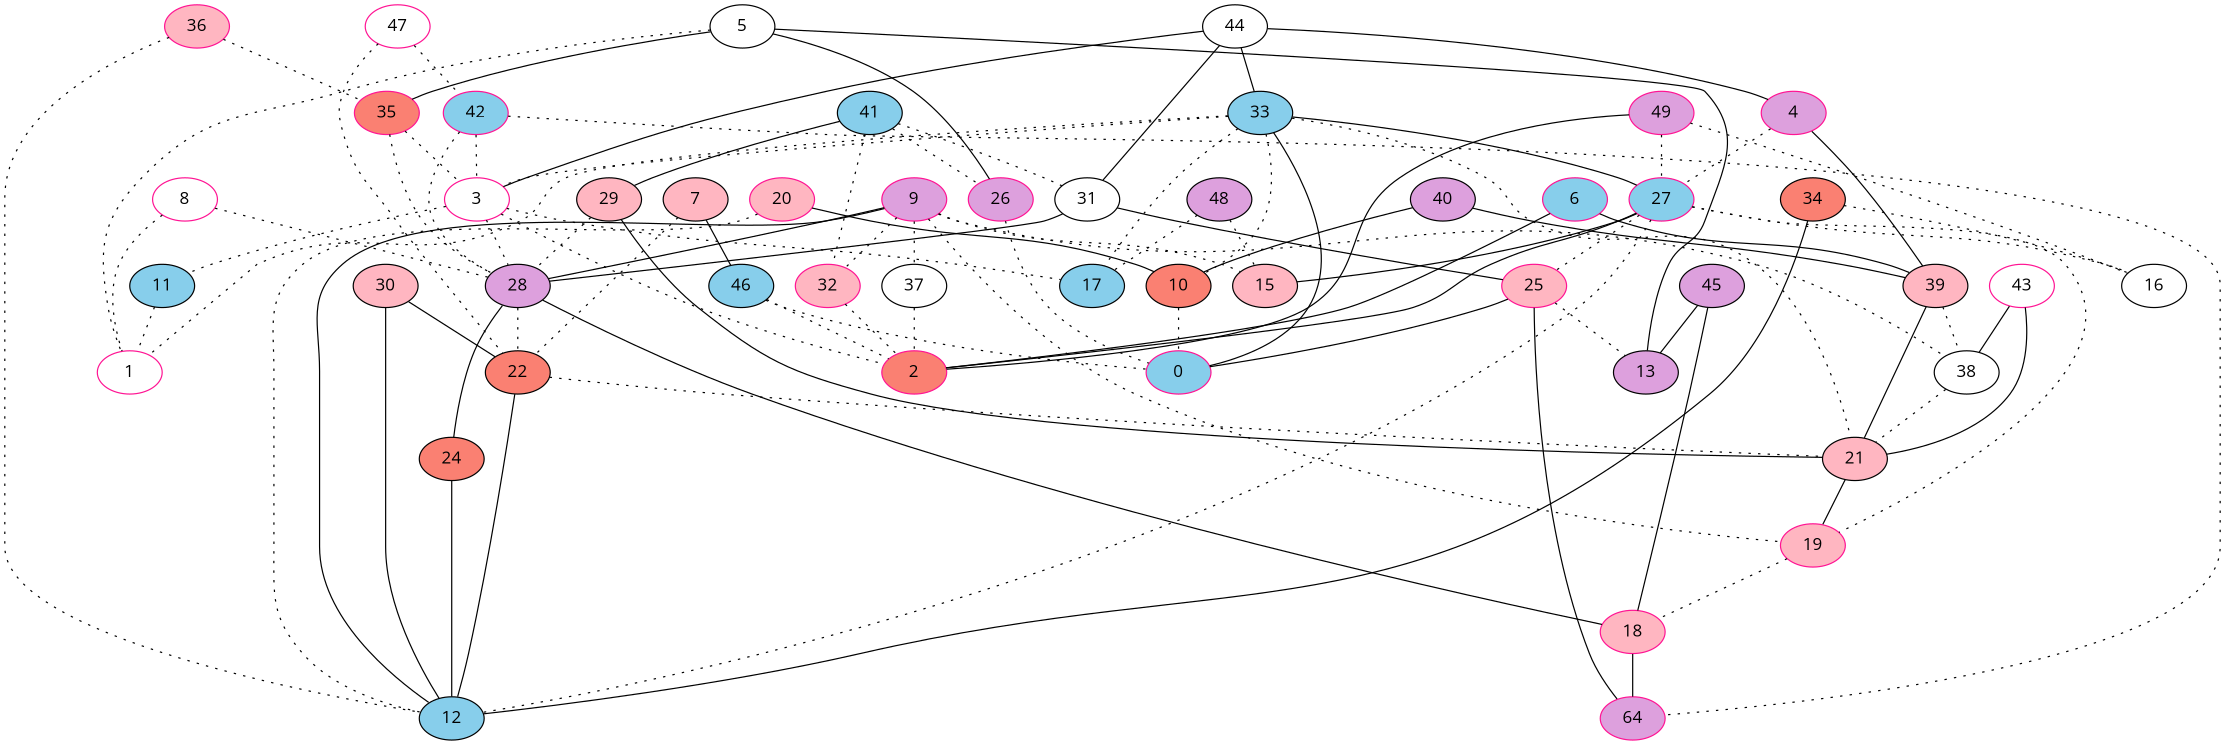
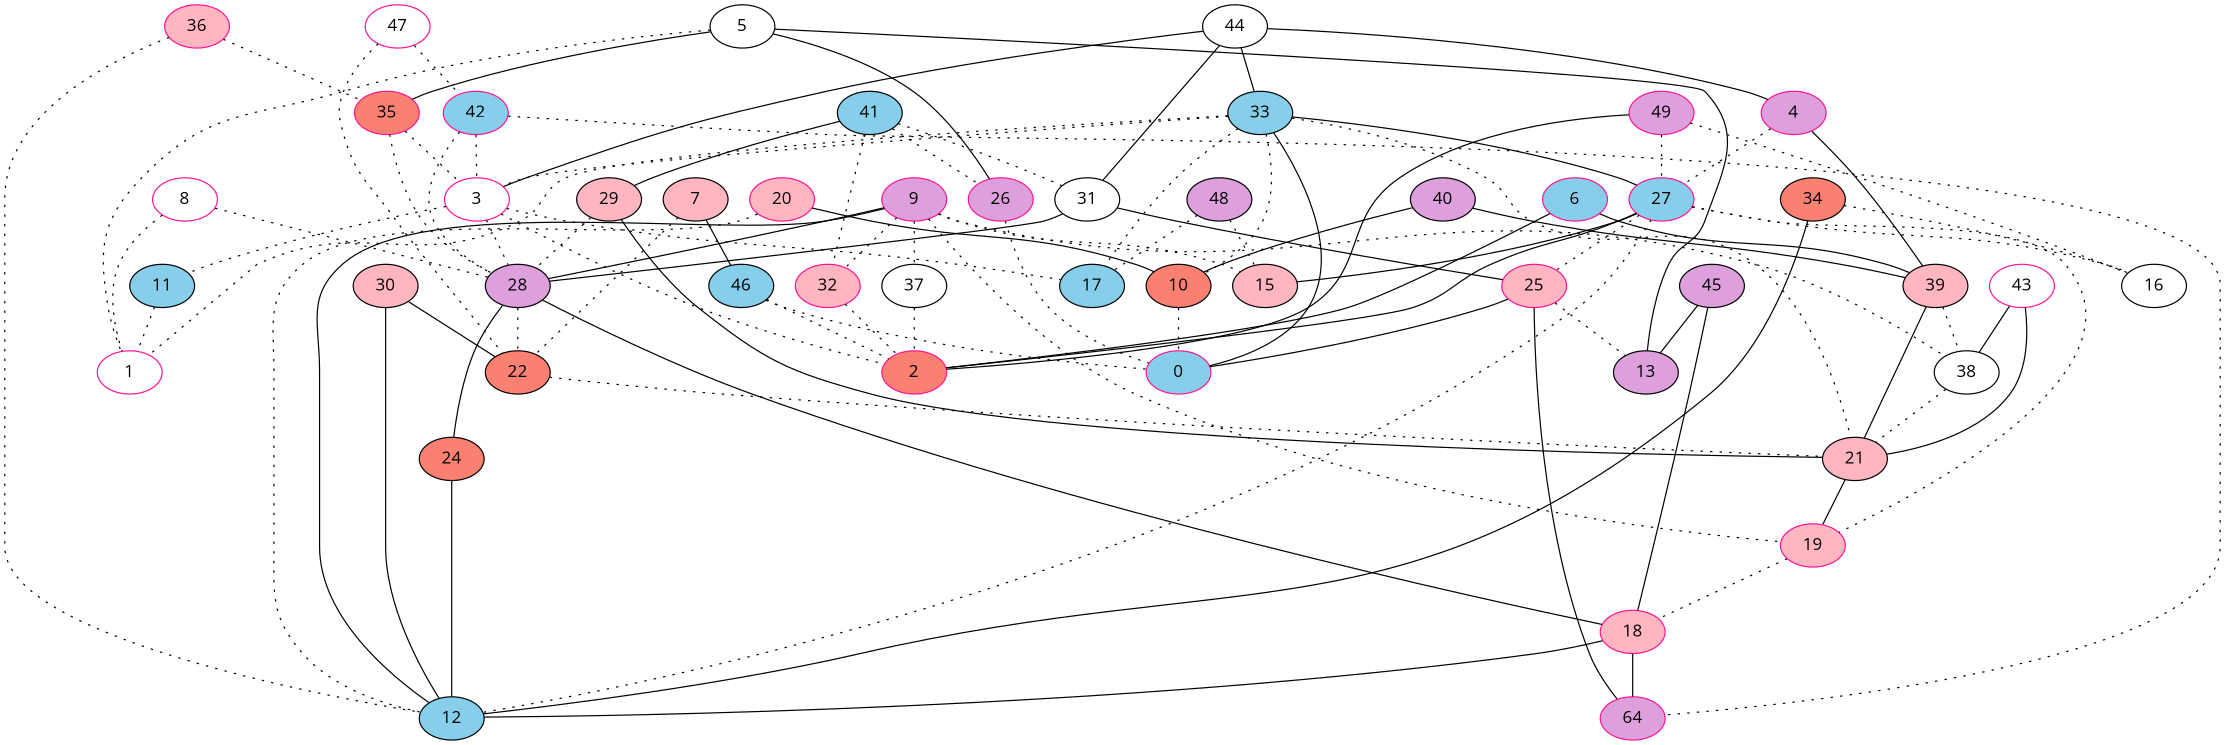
(490, 546) -> (1045, 699)
